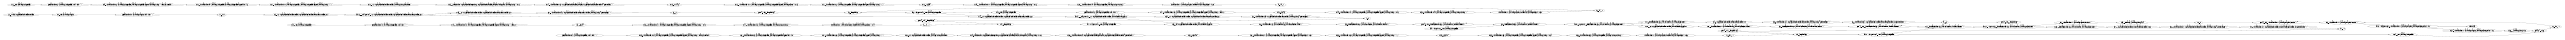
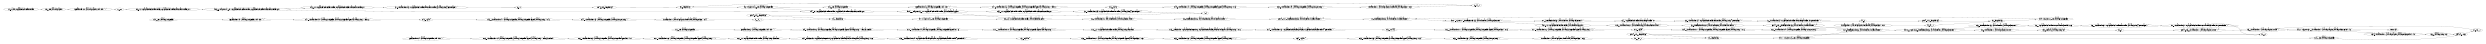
none -> (1997, 21)
